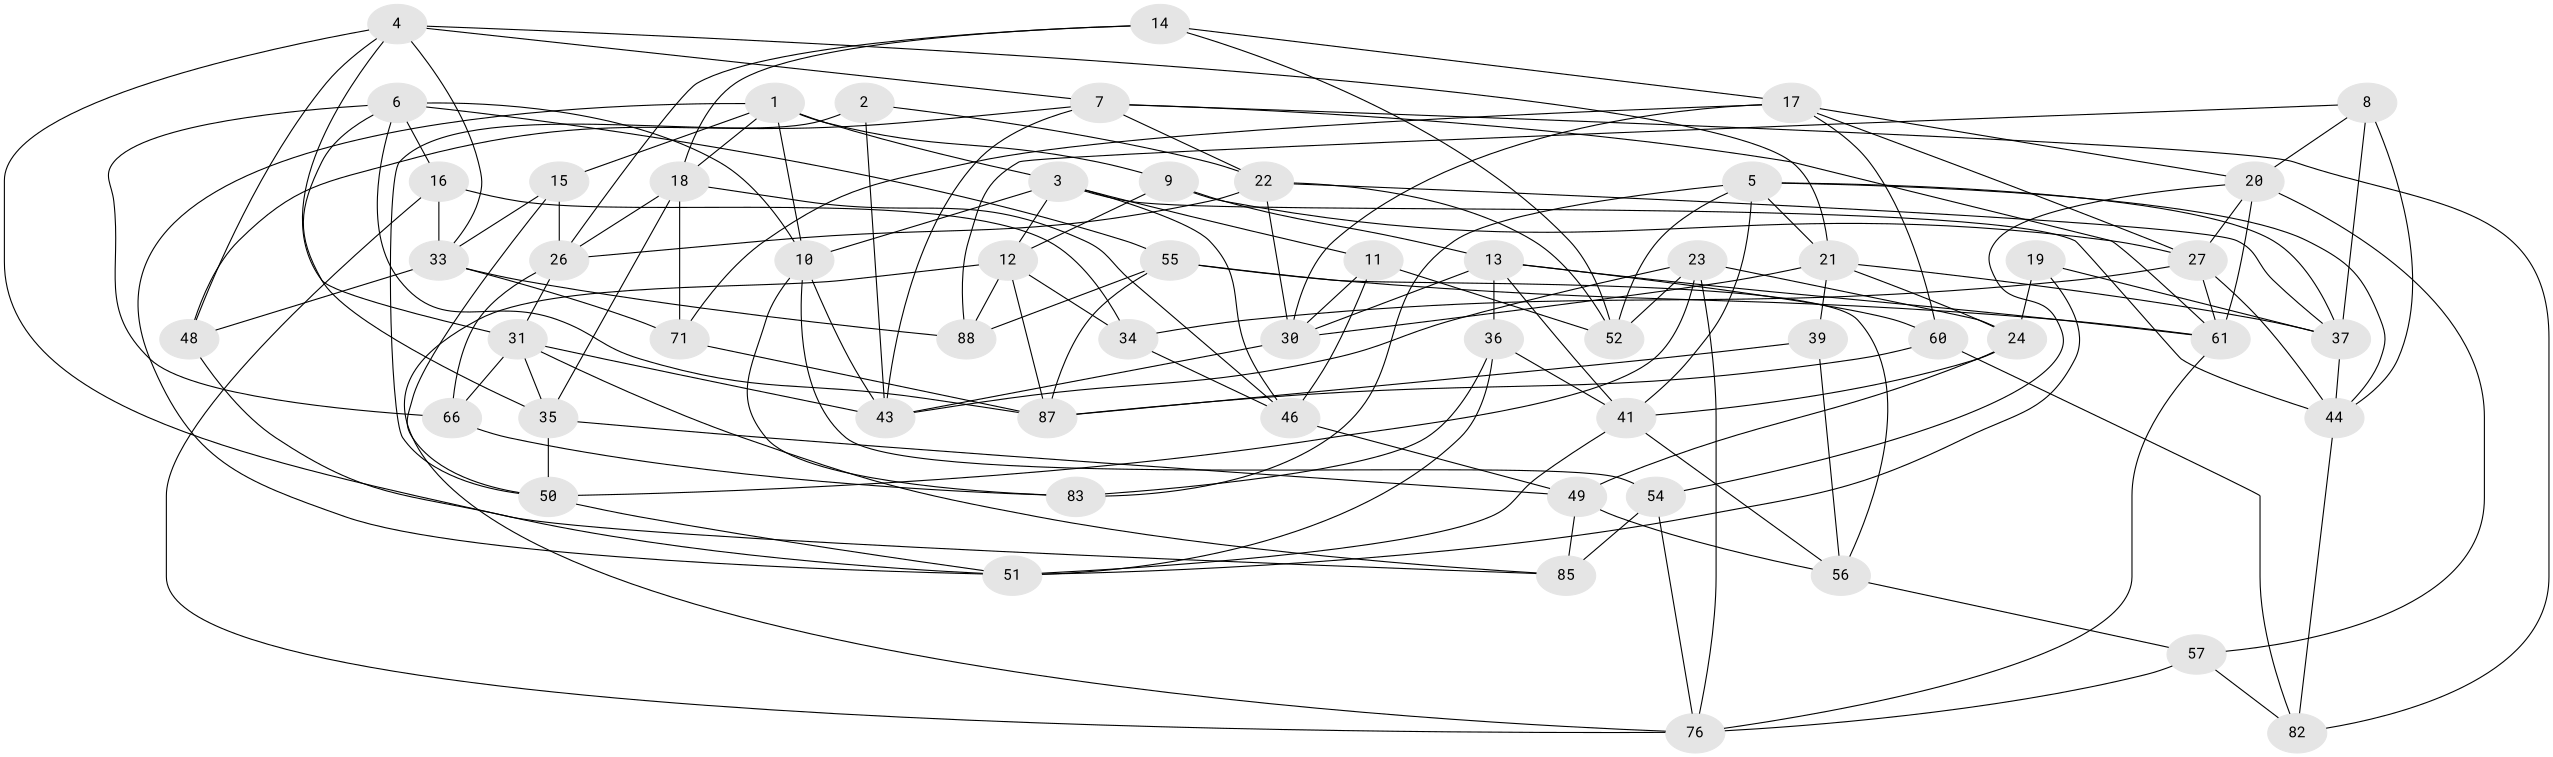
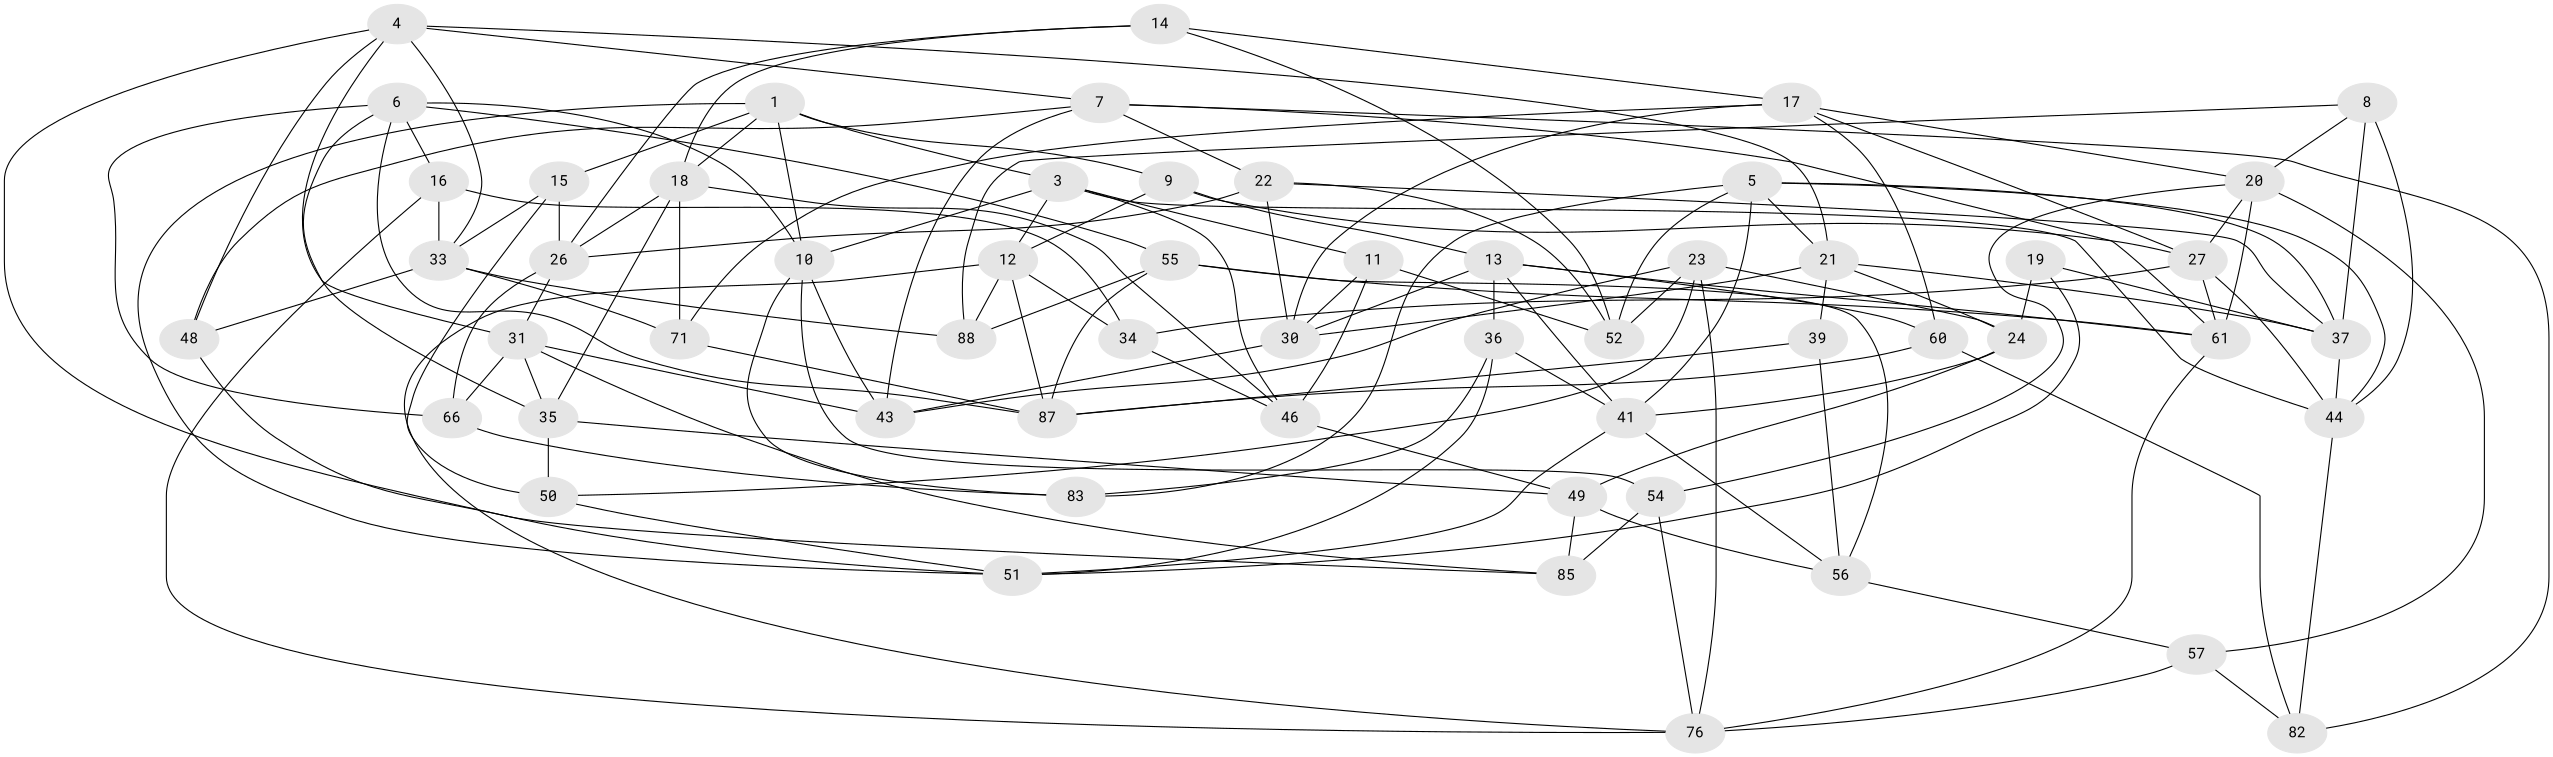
(865, 103) -> none
